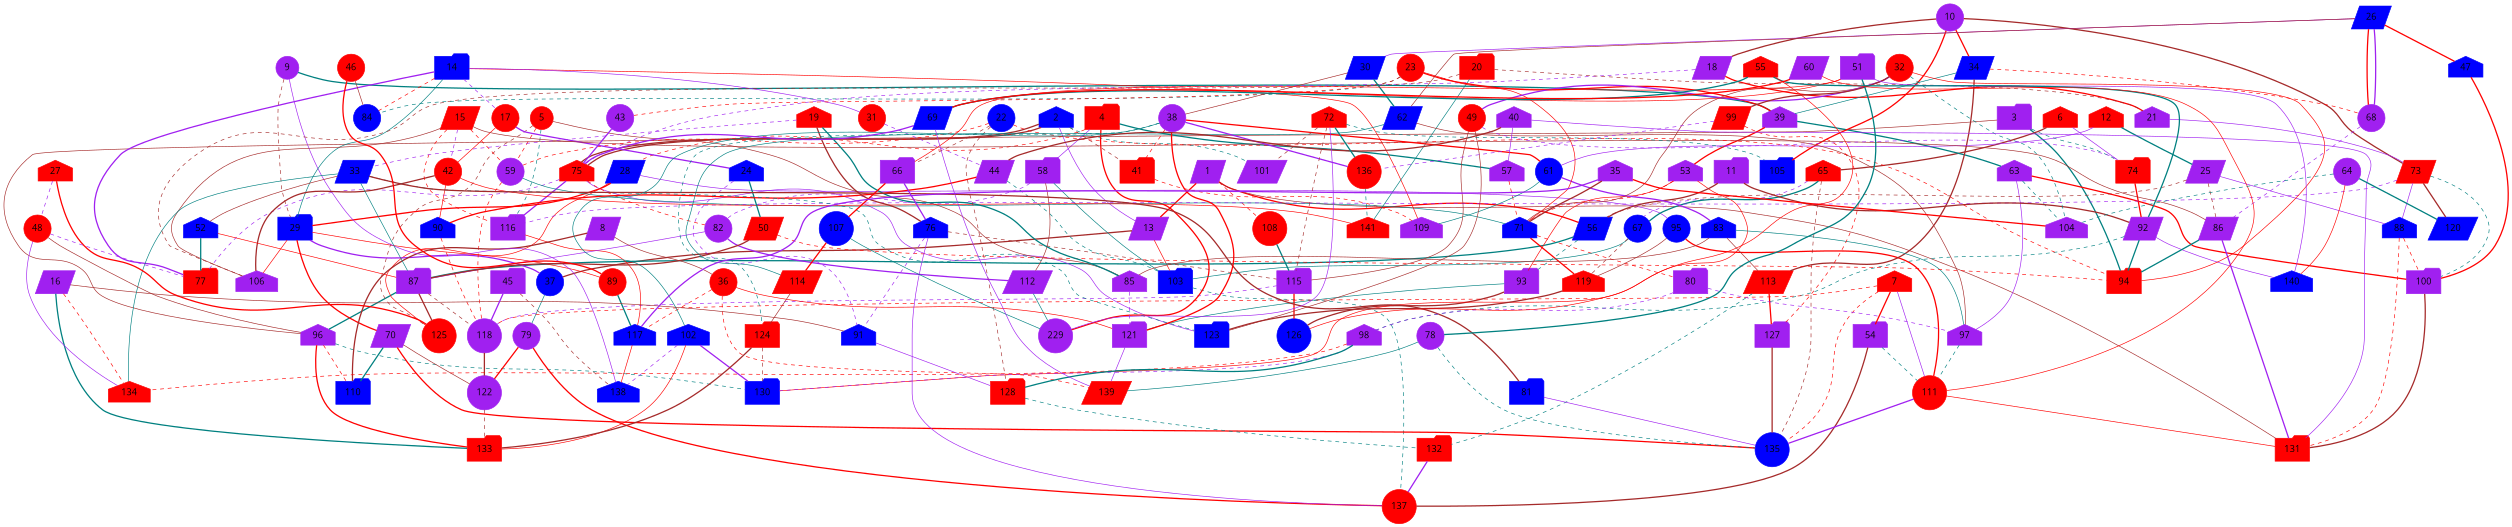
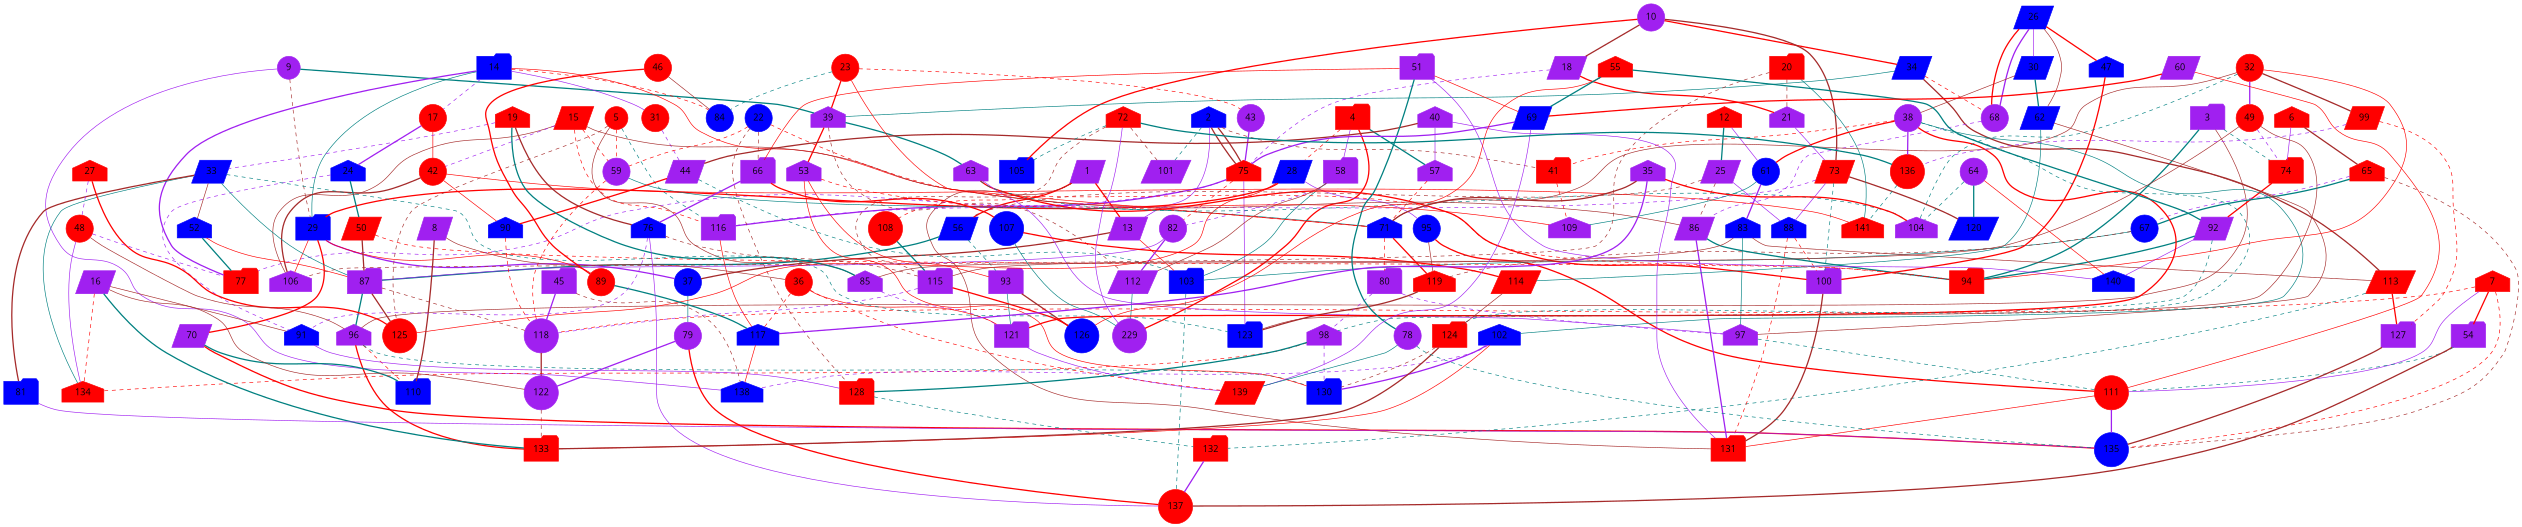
(1731, 172) -> none
none -> (1039, 216)
(426, 359) -> (304, 374)
(506, 363) -> (616, 364)
